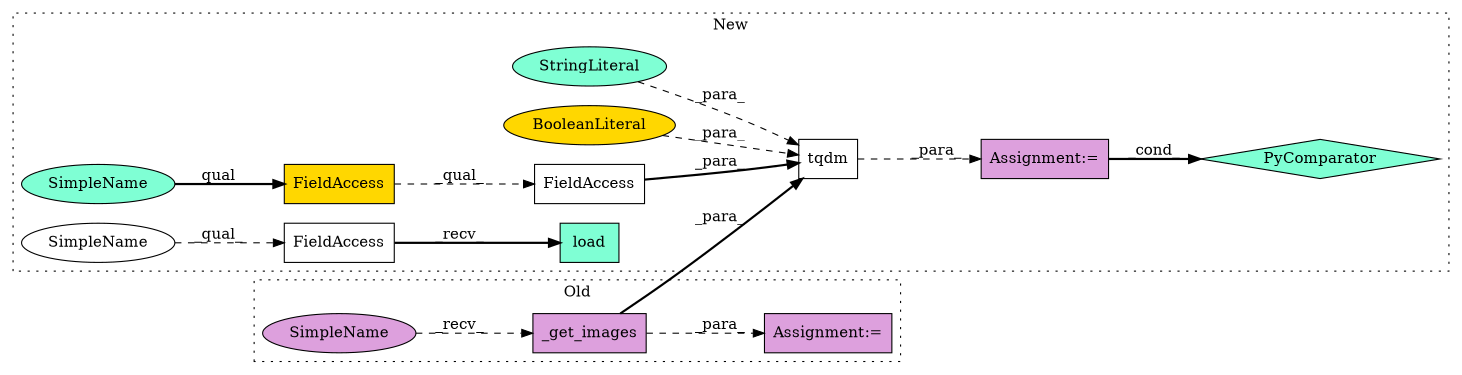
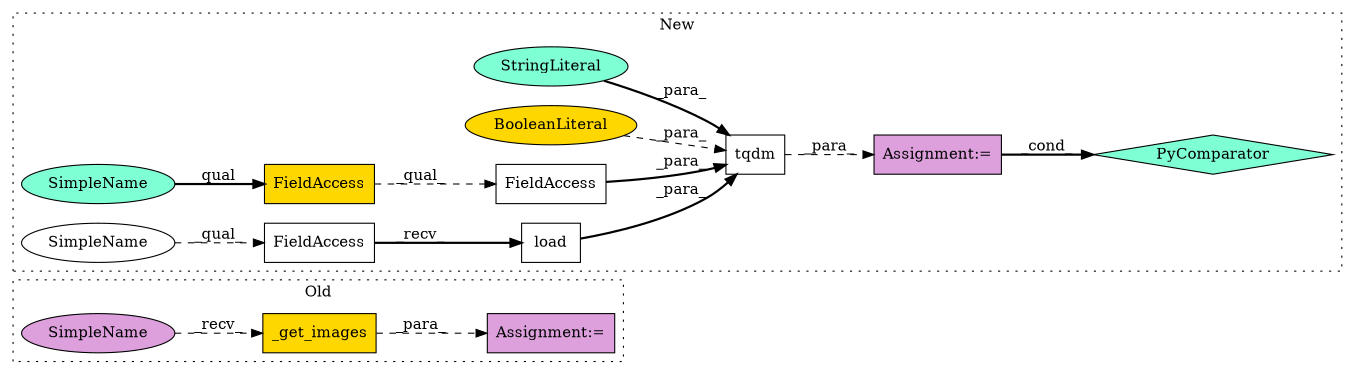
(714, 109) -> (663, 101)
(590, 243) -> (551, 243)
(708, 251) -> (658, 219)
(590, 333) -> (319, 333)
